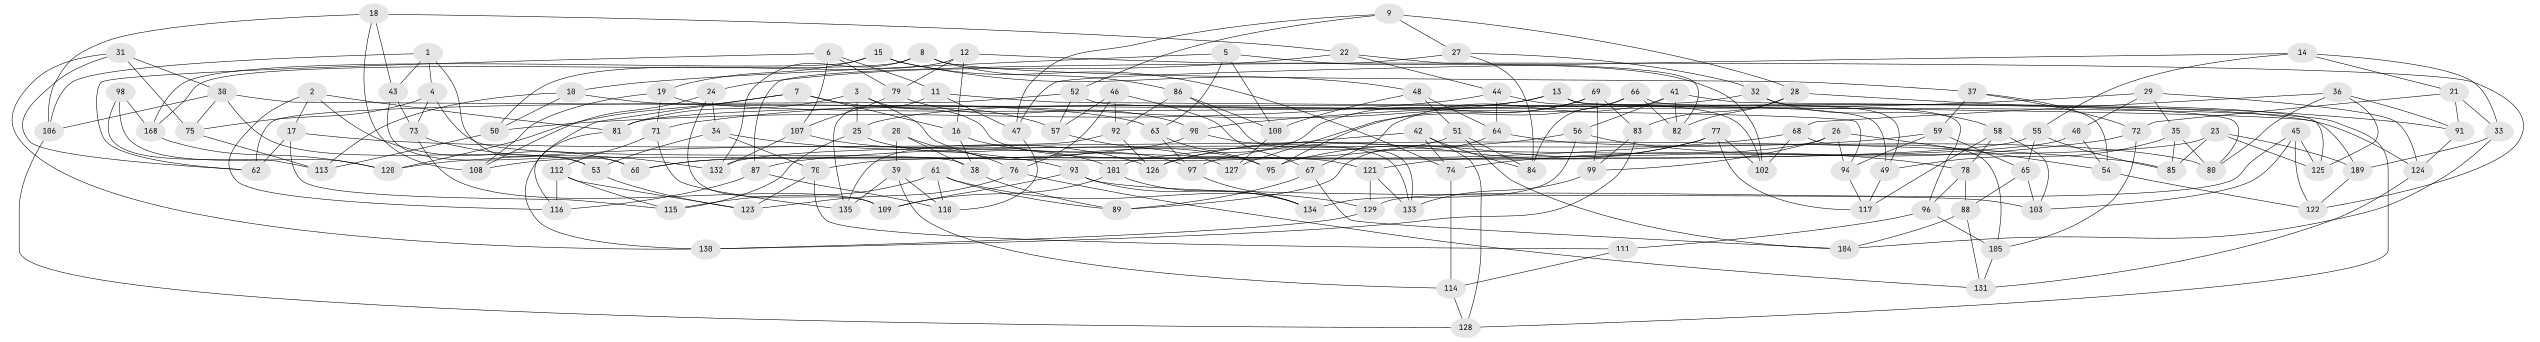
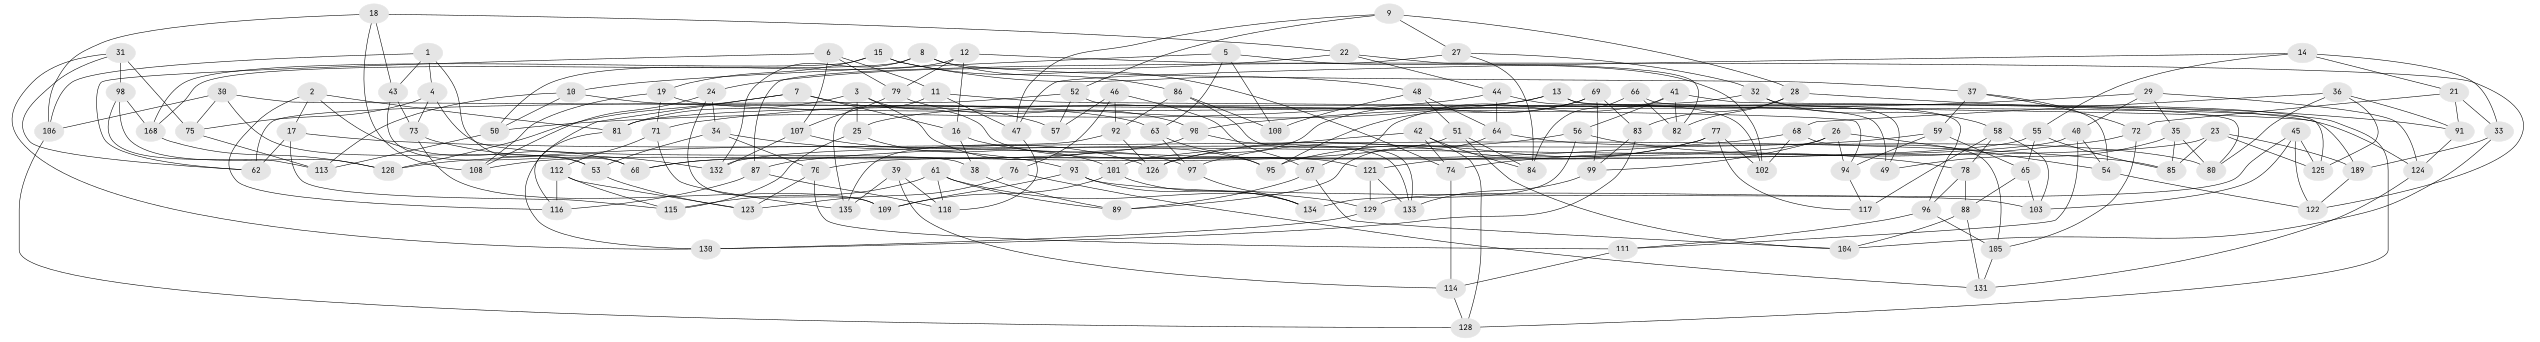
(168, 71) -> (121, 75)
(896, 132) -> none
(1232, 171) -> none
(1875, 191) -> none
none -> (1889, 234)
